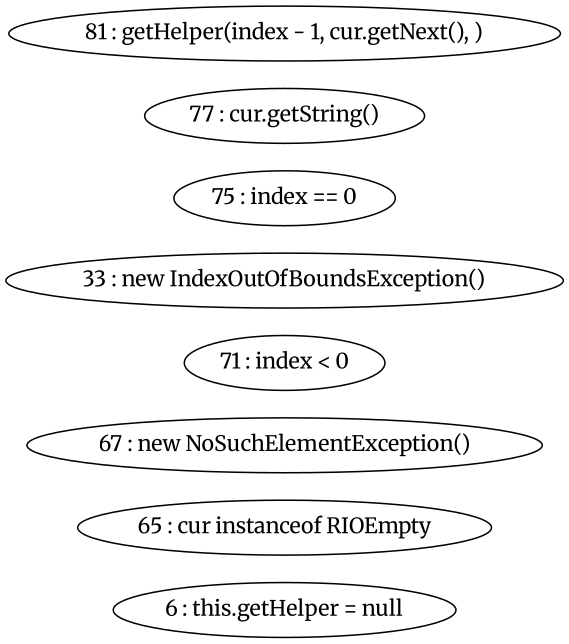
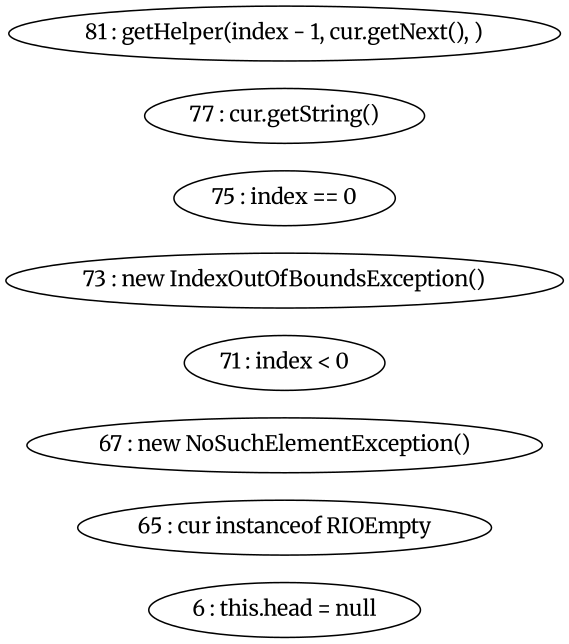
(285, 281) -> (285, 281)
(285, 610) -> (285, 610)
